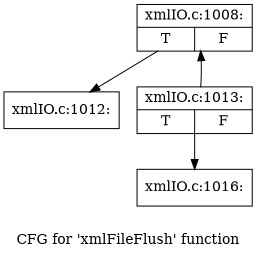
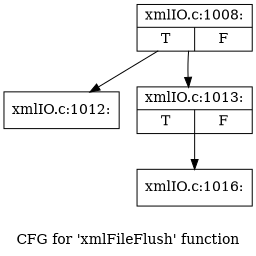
(201, 74) -> (188, 64)
